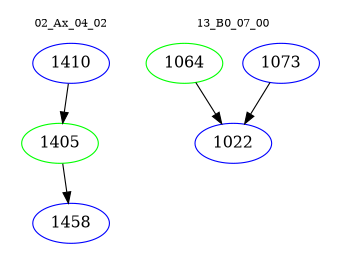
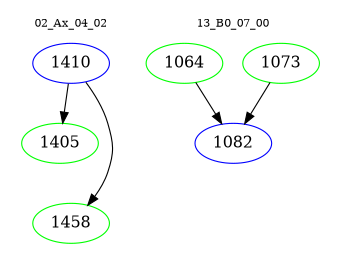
(281, 63) -> (281, 63)
(233, 143) -> (233, 143)
(65, 178) -> (111, 138)
(71, 223) -> (71, 223)
